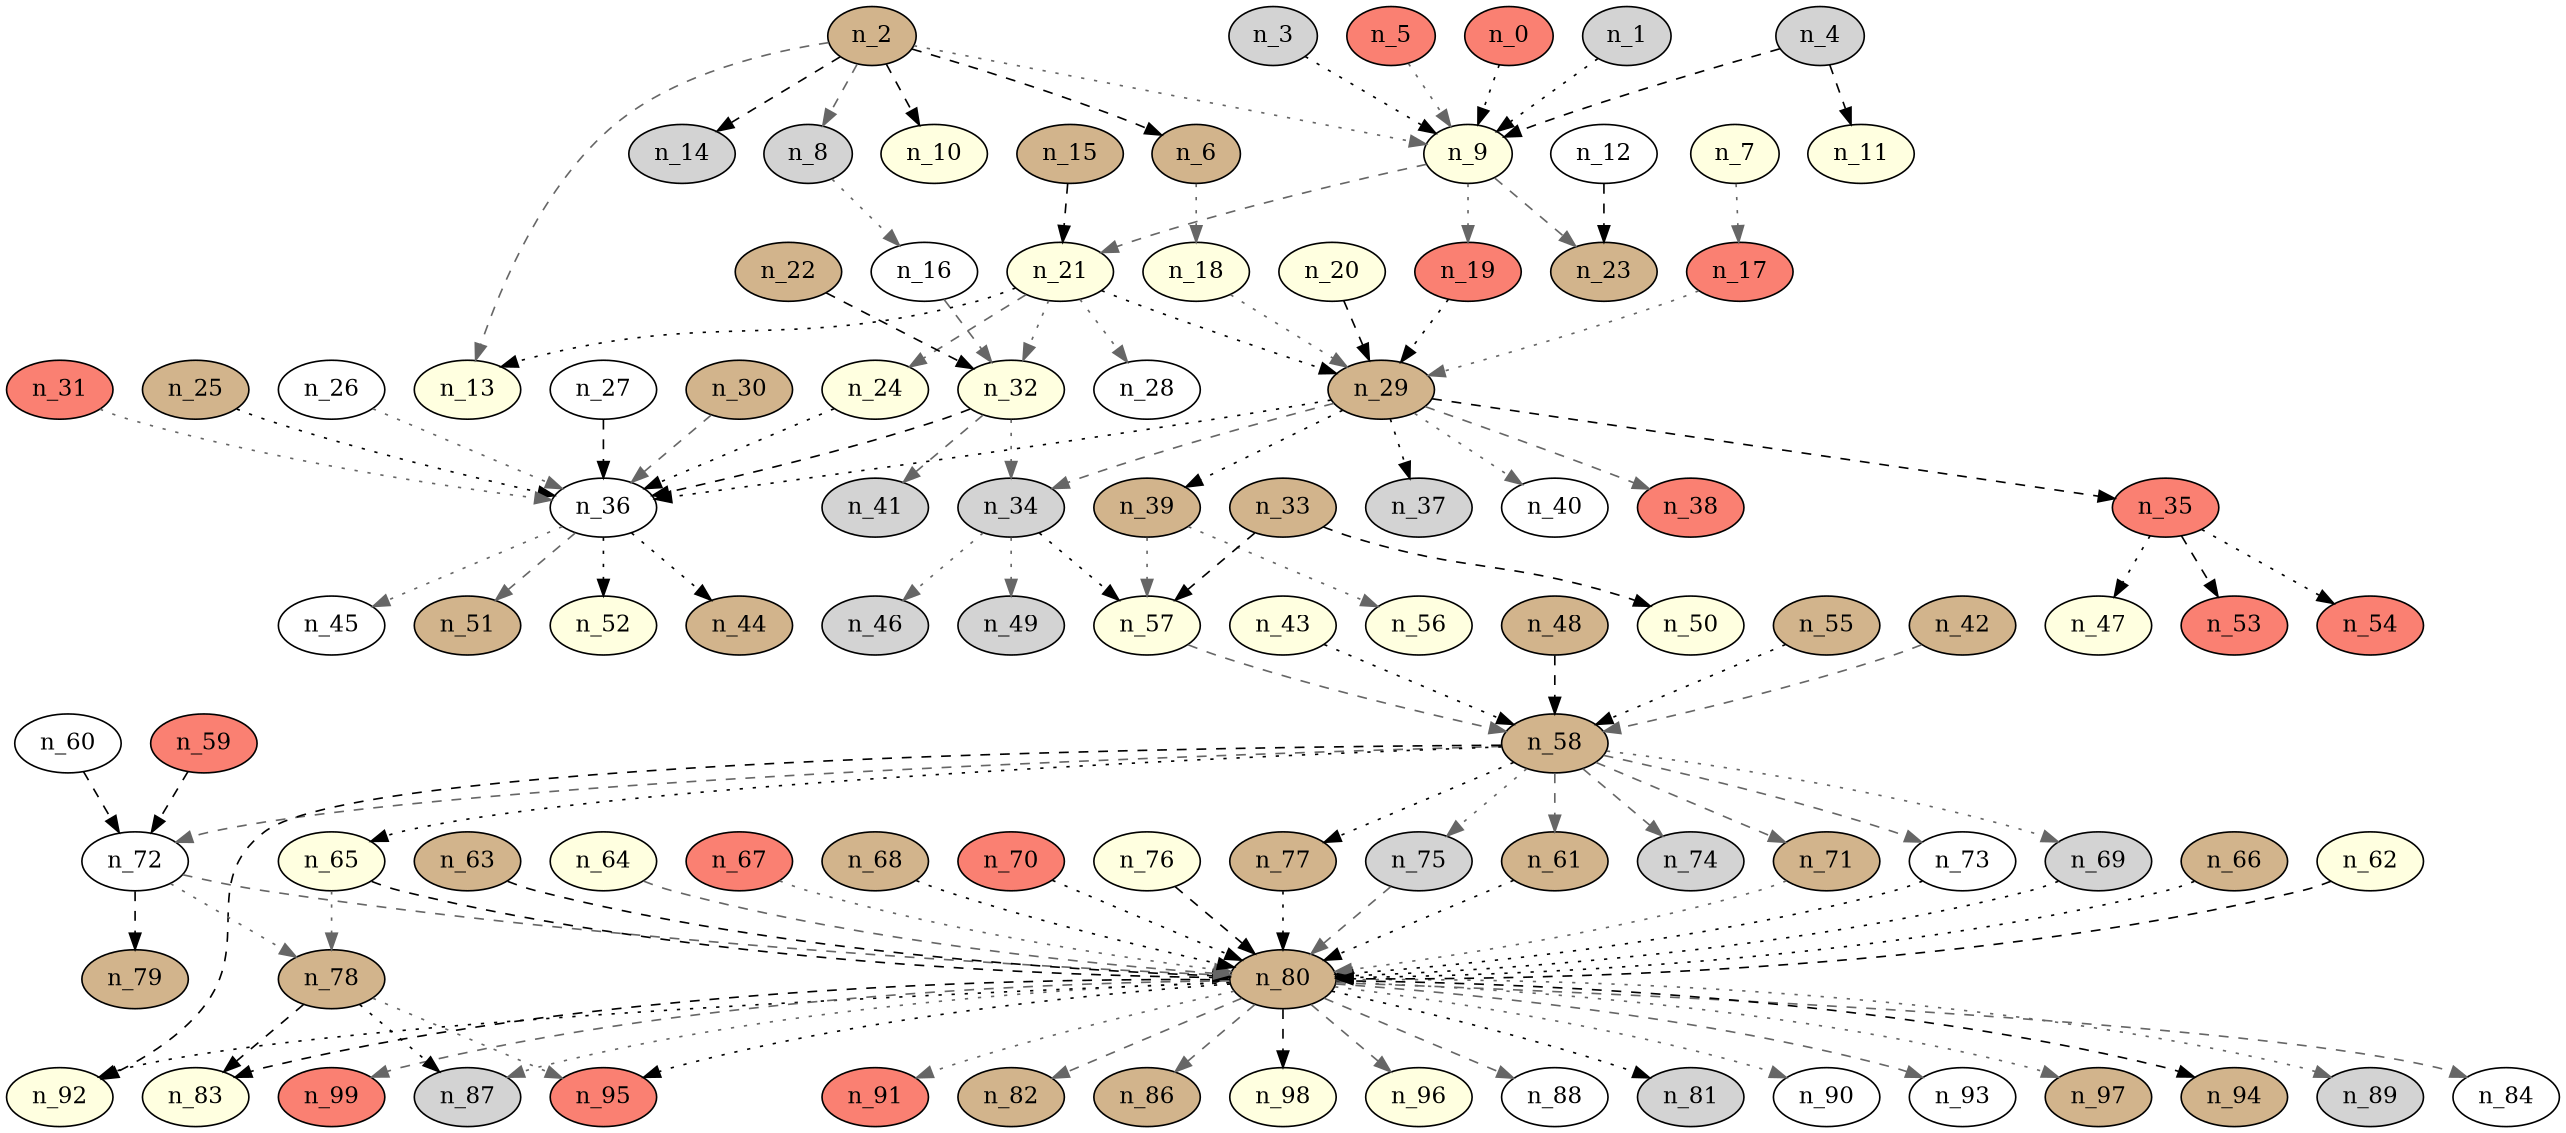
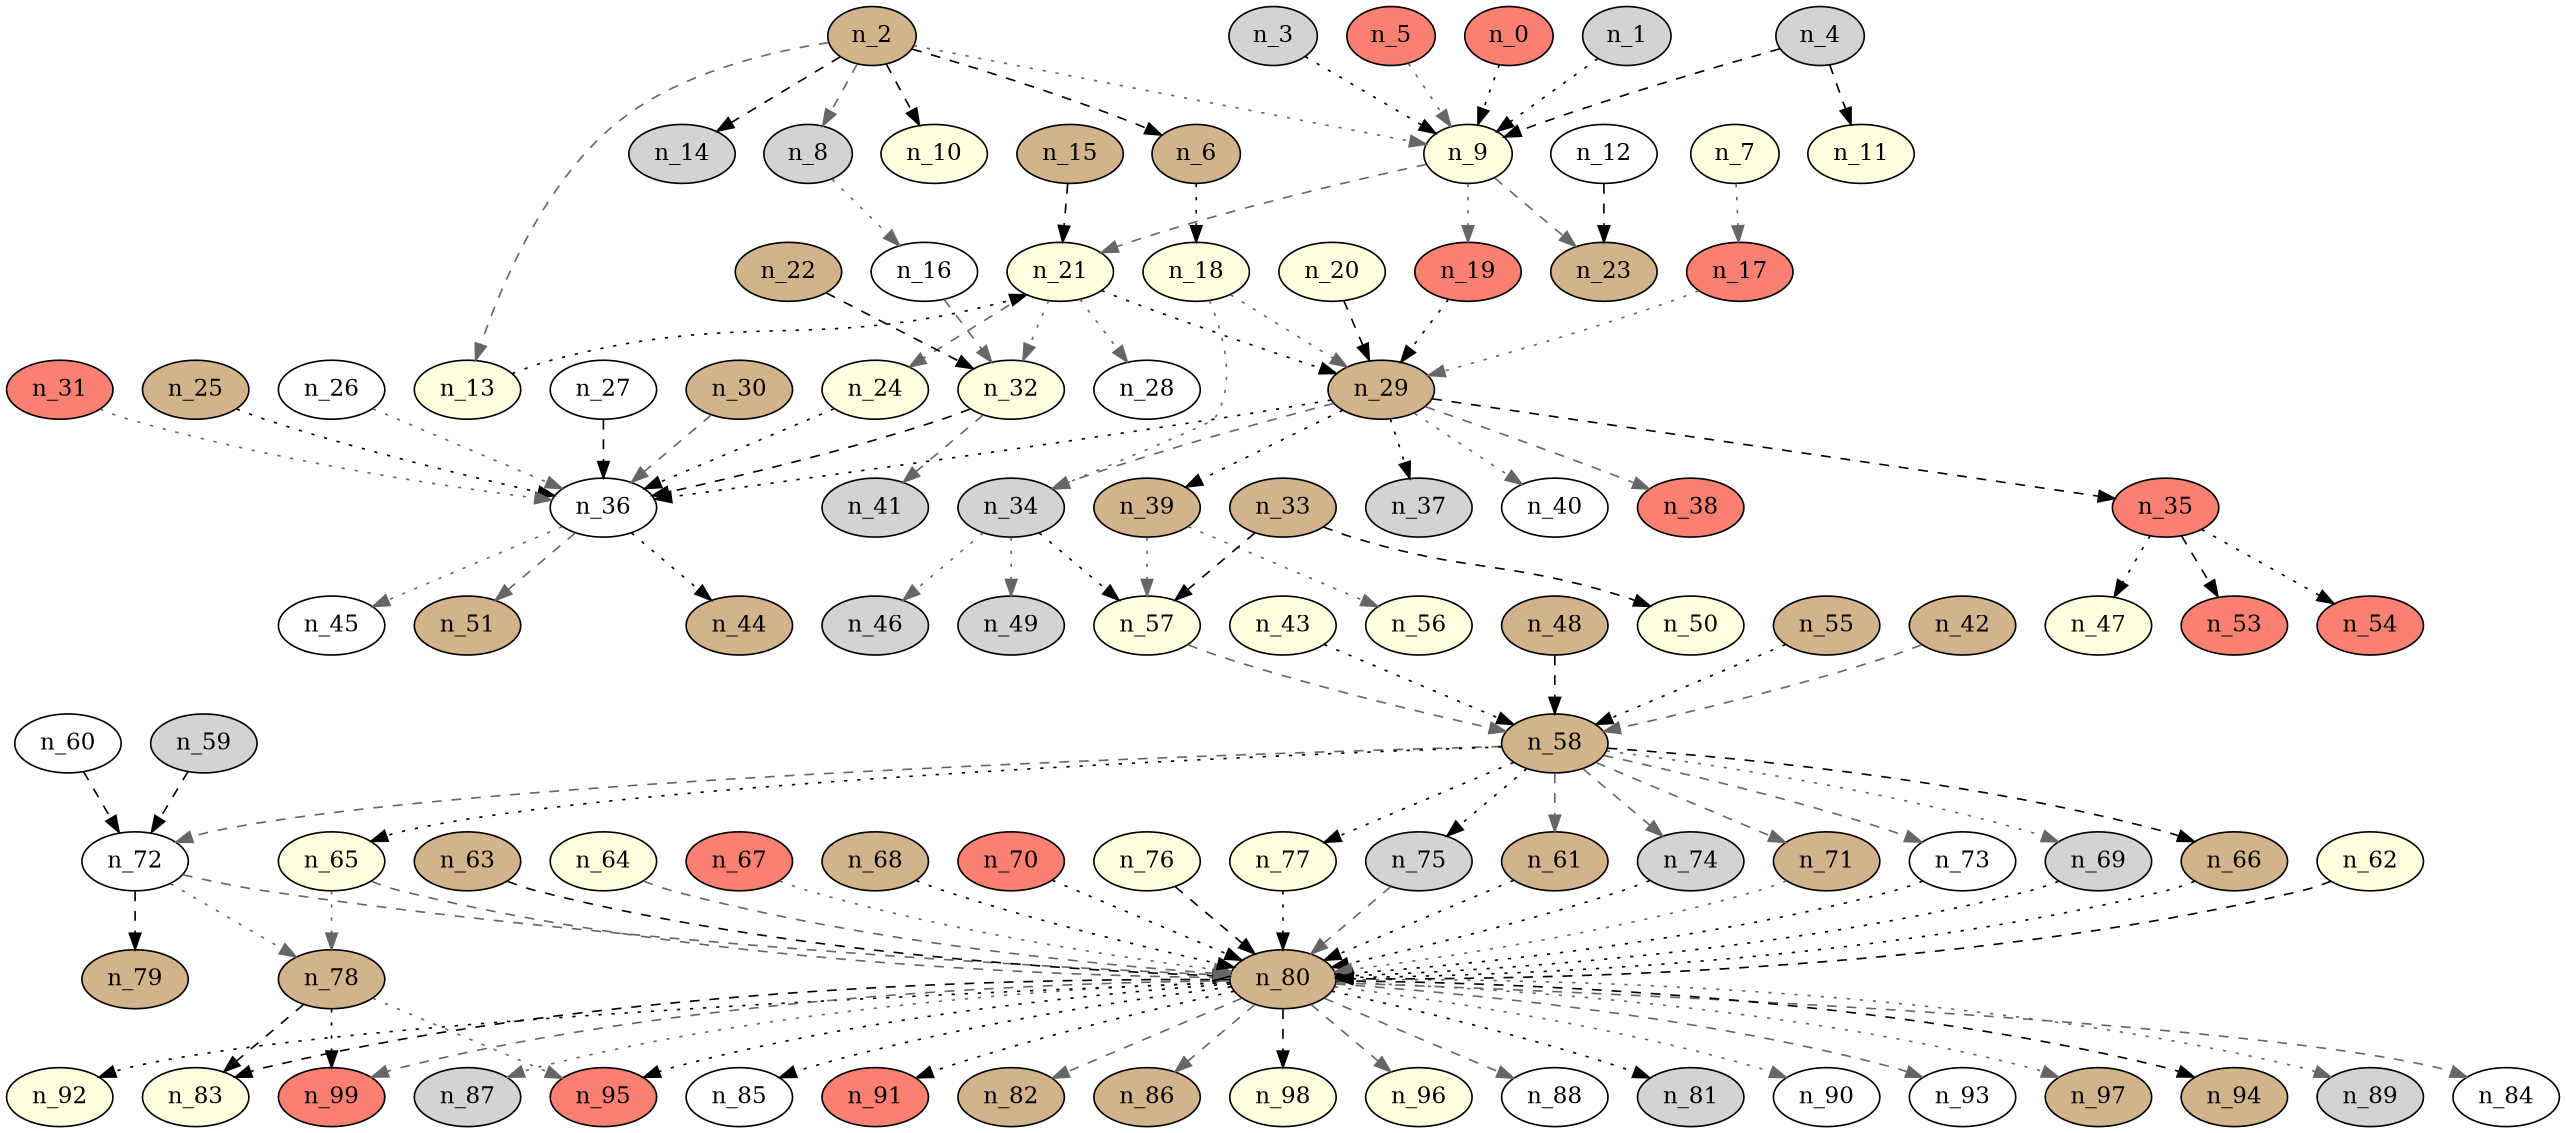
(1196, 205) -> (1196, 205)
(767, 330) -> (760, 331)
(1011, 439) -> (1179, 436)
(603, 626) -> none
(204, 743) -> (204, 743)
(729, 766) -> (1895, 779)
(1493, 797) -> (1493, 797)
(1283, 861) -> (1283, 861)
none -> (1500, 927)
(789, 954) -> (789, 954)
(380, 1022) -> (332, 1028)
(1082, 1028) -> (1082, 1028)
none -> (739, 1097)
